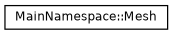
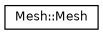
(86, 17) -> (52, 17)
